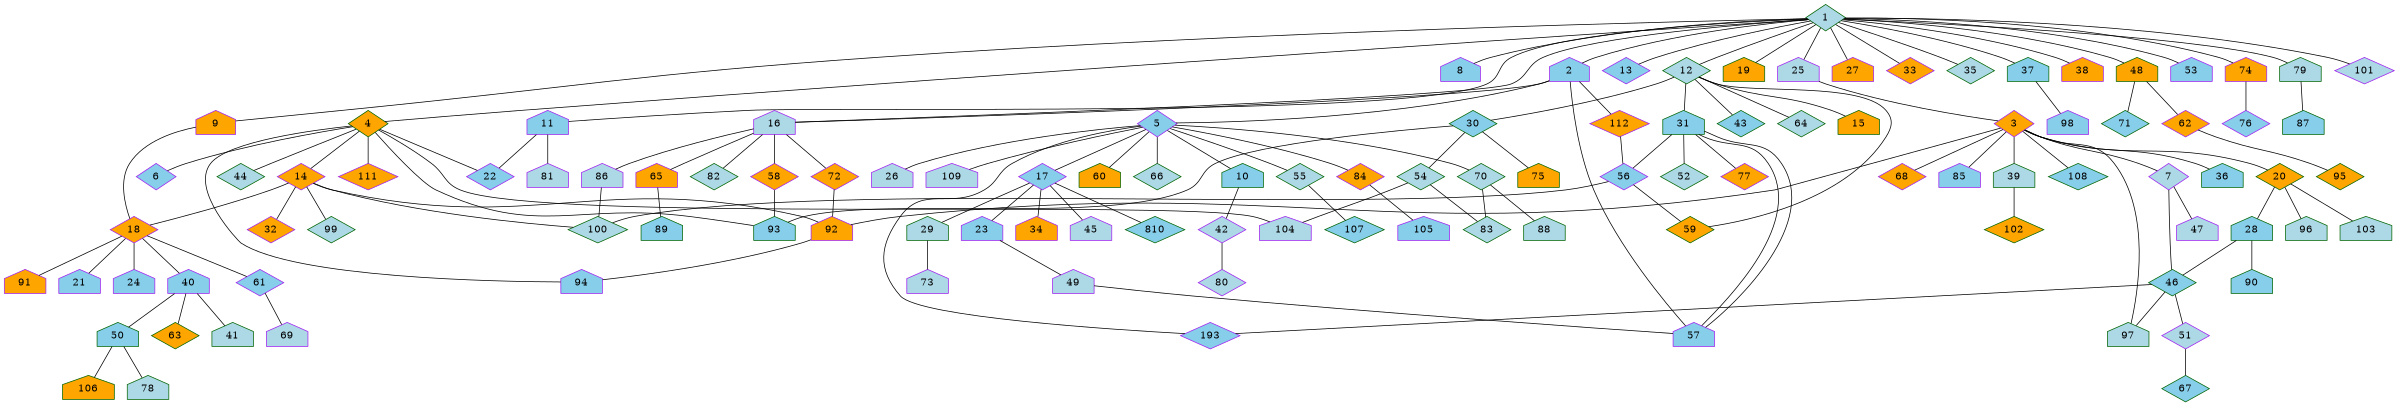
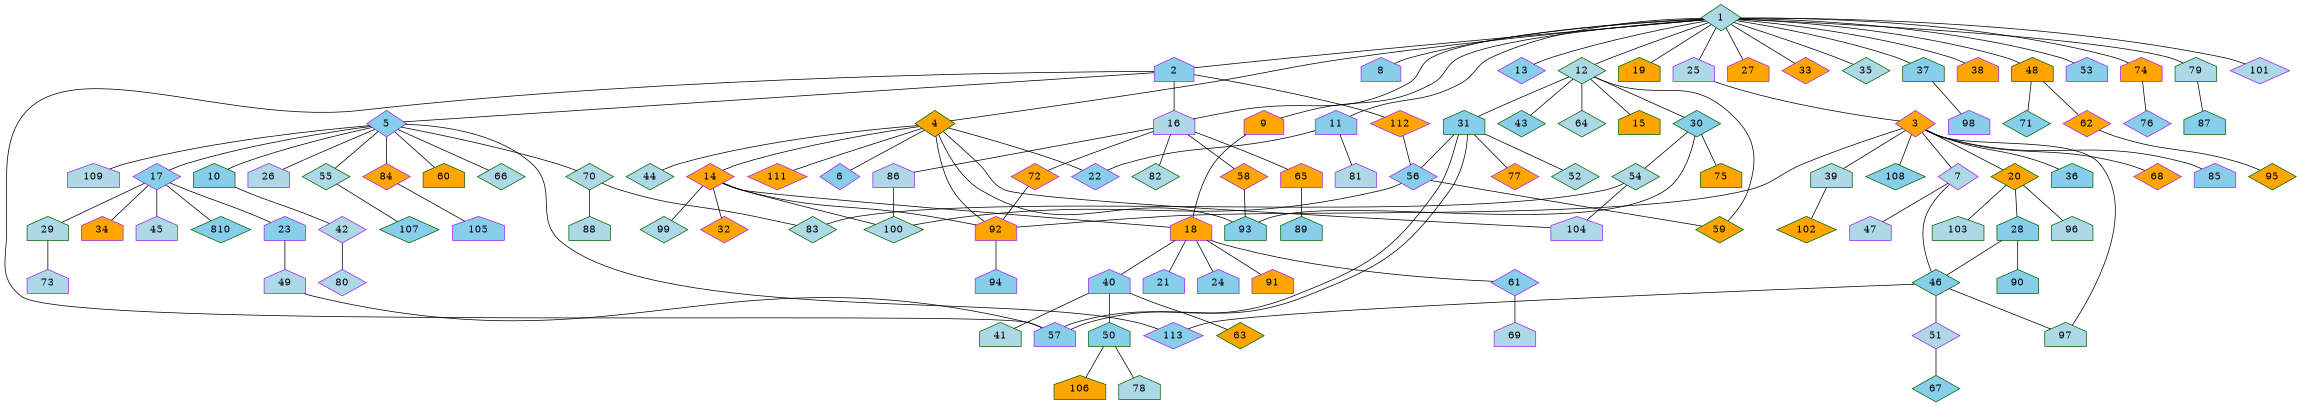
(134, 230) -> (1191, 230)
(281, 258) -> (950, 185)
(1210, 336) -> (1173, 336)
